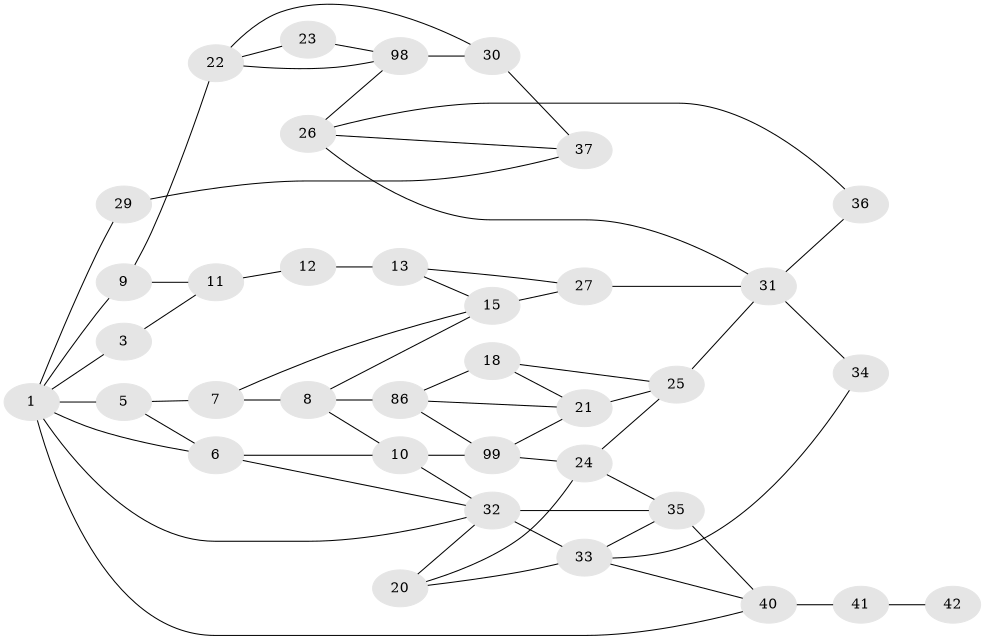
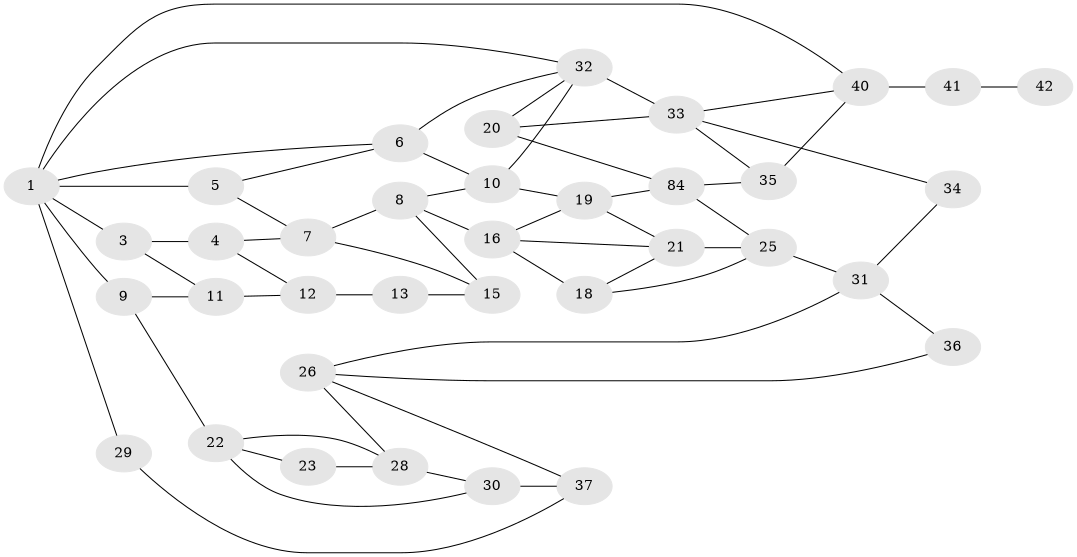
(400, 56) -> (400, 467)
none -> (216, 242)
(584, 286) -> none
(400, 400) -> (492, 240)
(492, 455) -> (584, 201)
(584, 463) -> (677, 186)
(585, 511) -> none
